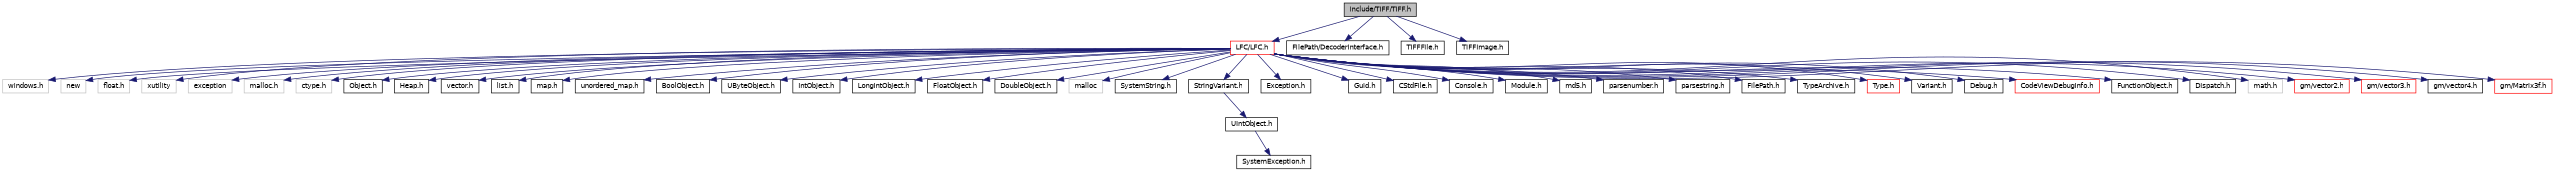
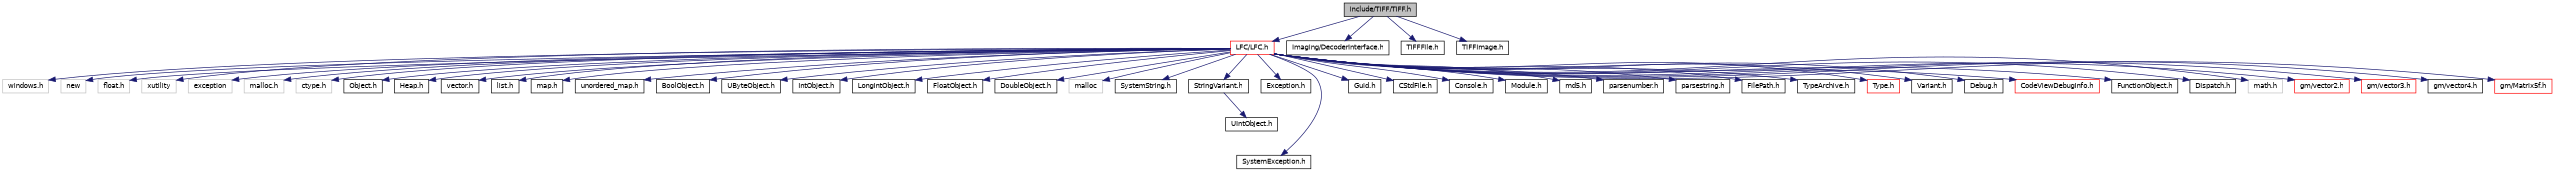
(1338, 48) -> (1338, 48)
(2523, 86) -> (2523, 86)
(1261, 140) -> (1321, 94)
